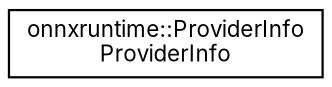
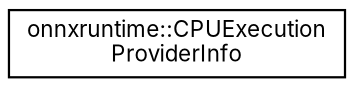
(166, 44) -> (177, 44)
